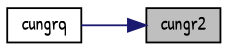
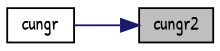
(44, 25) -> (41, 25)
